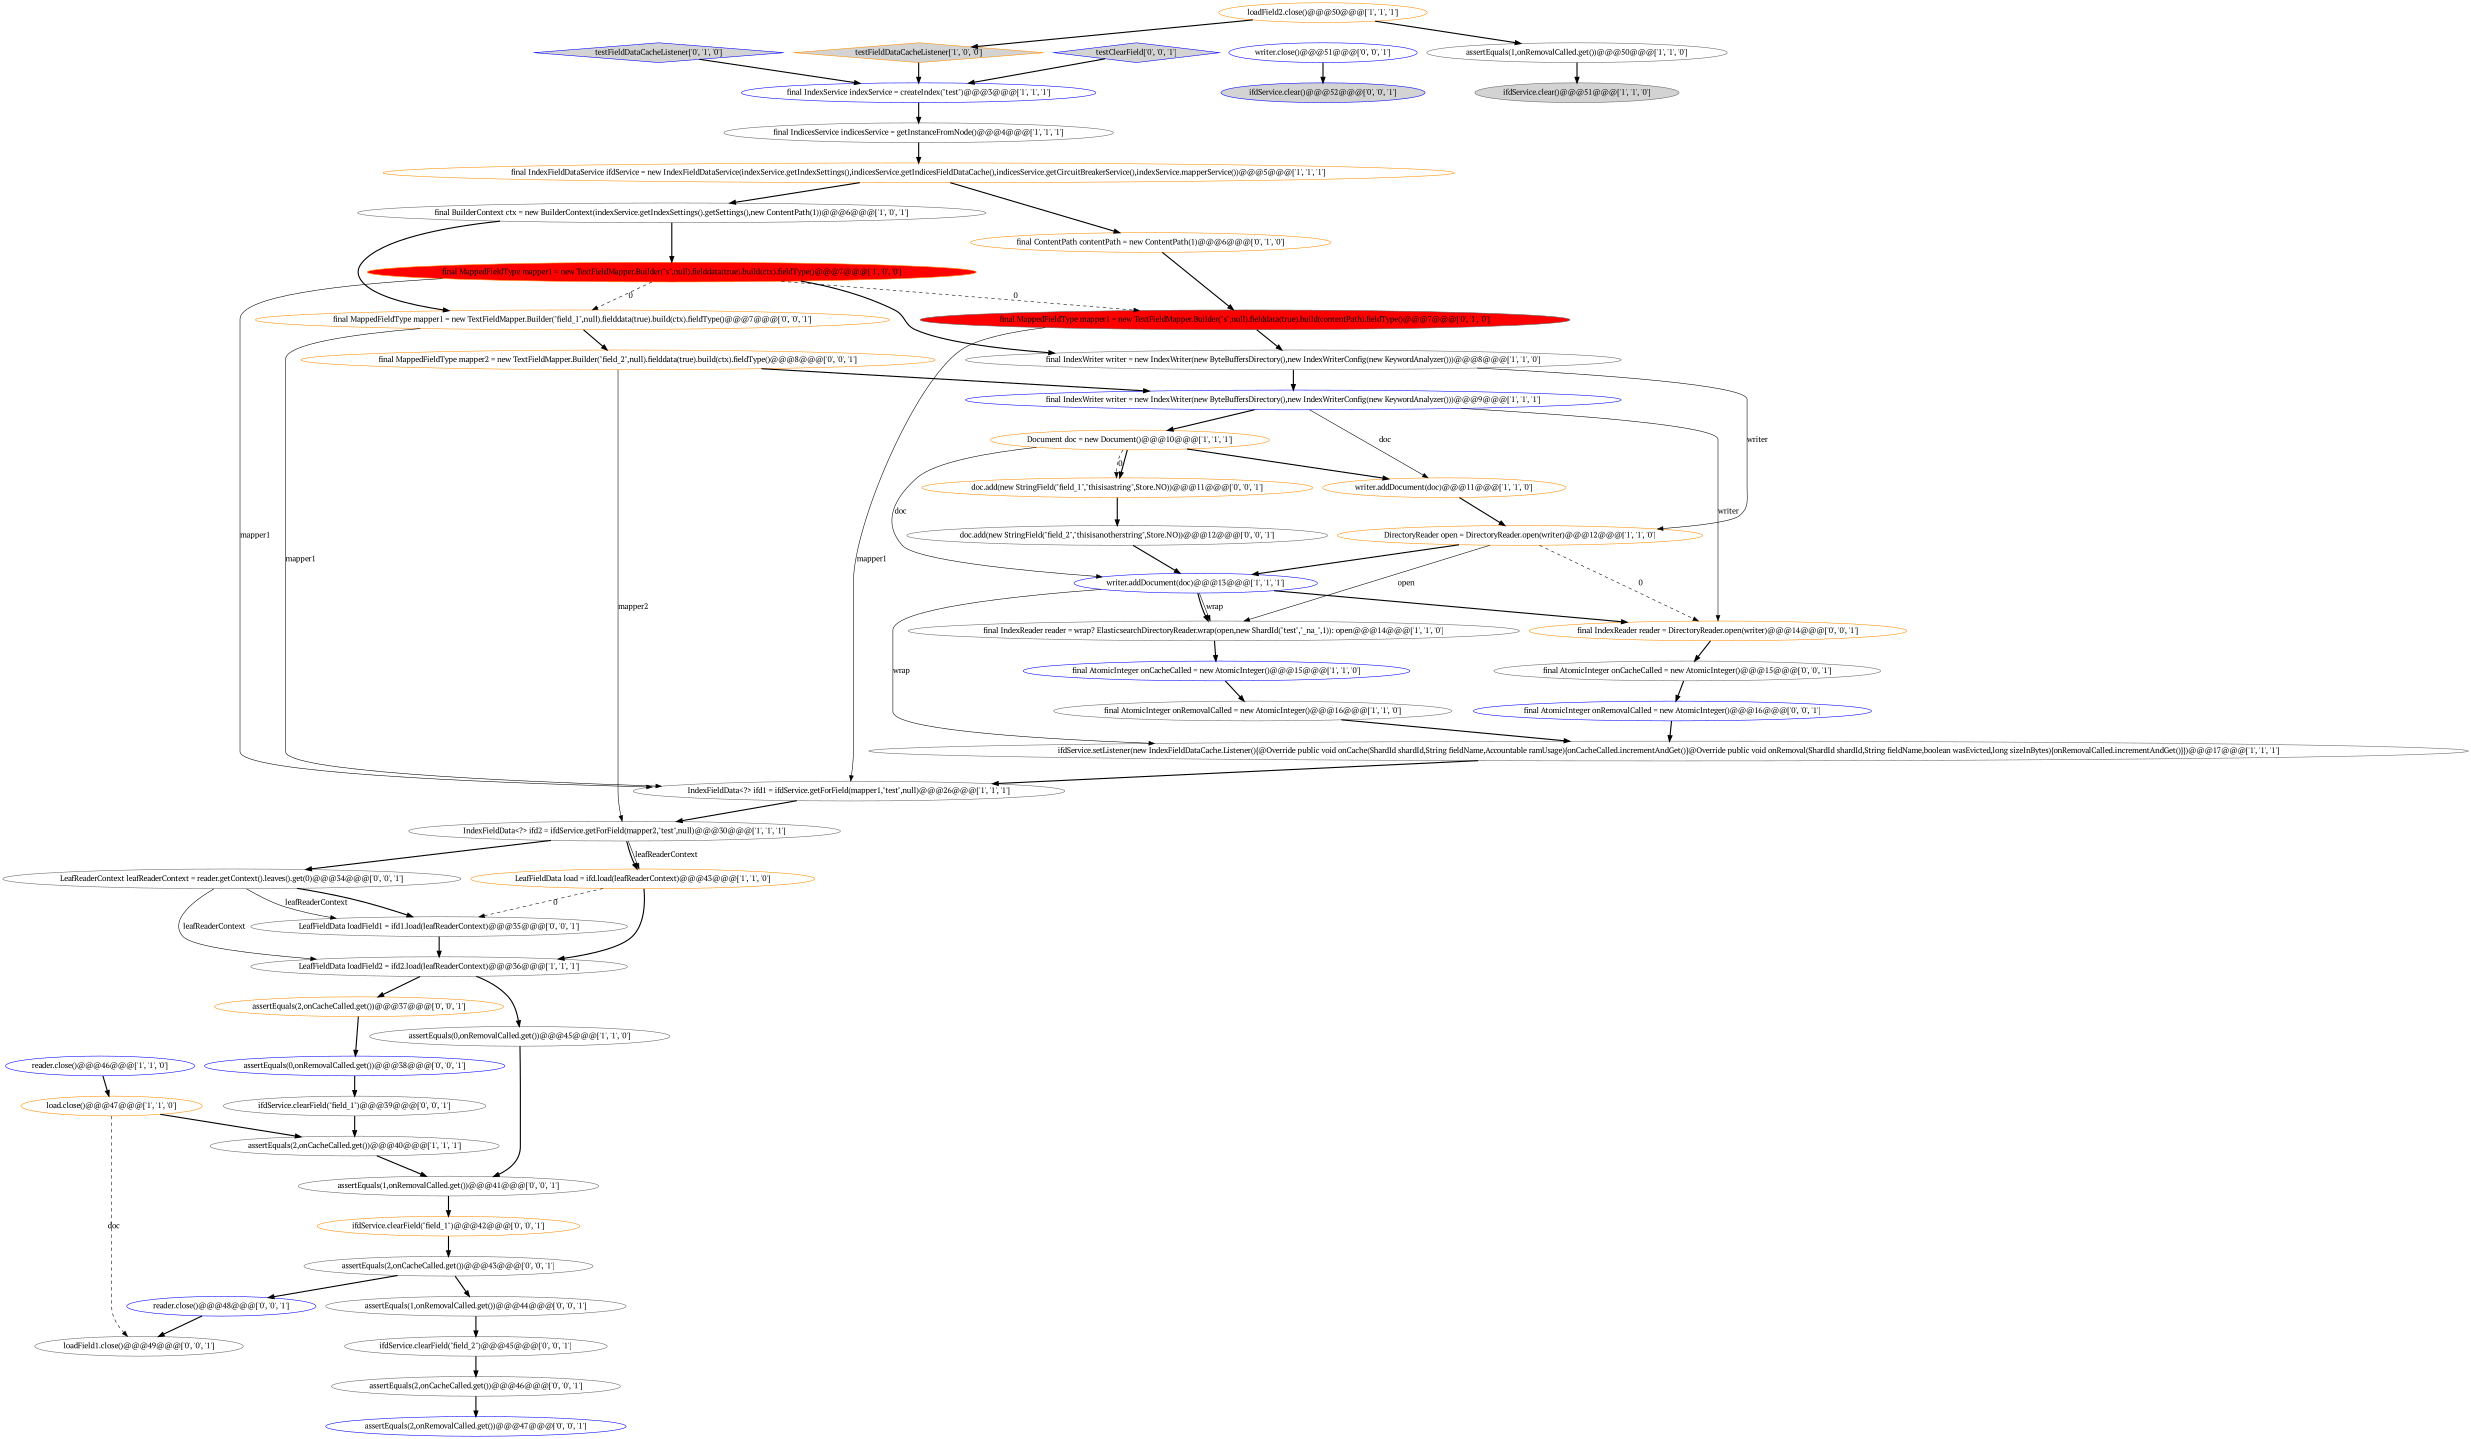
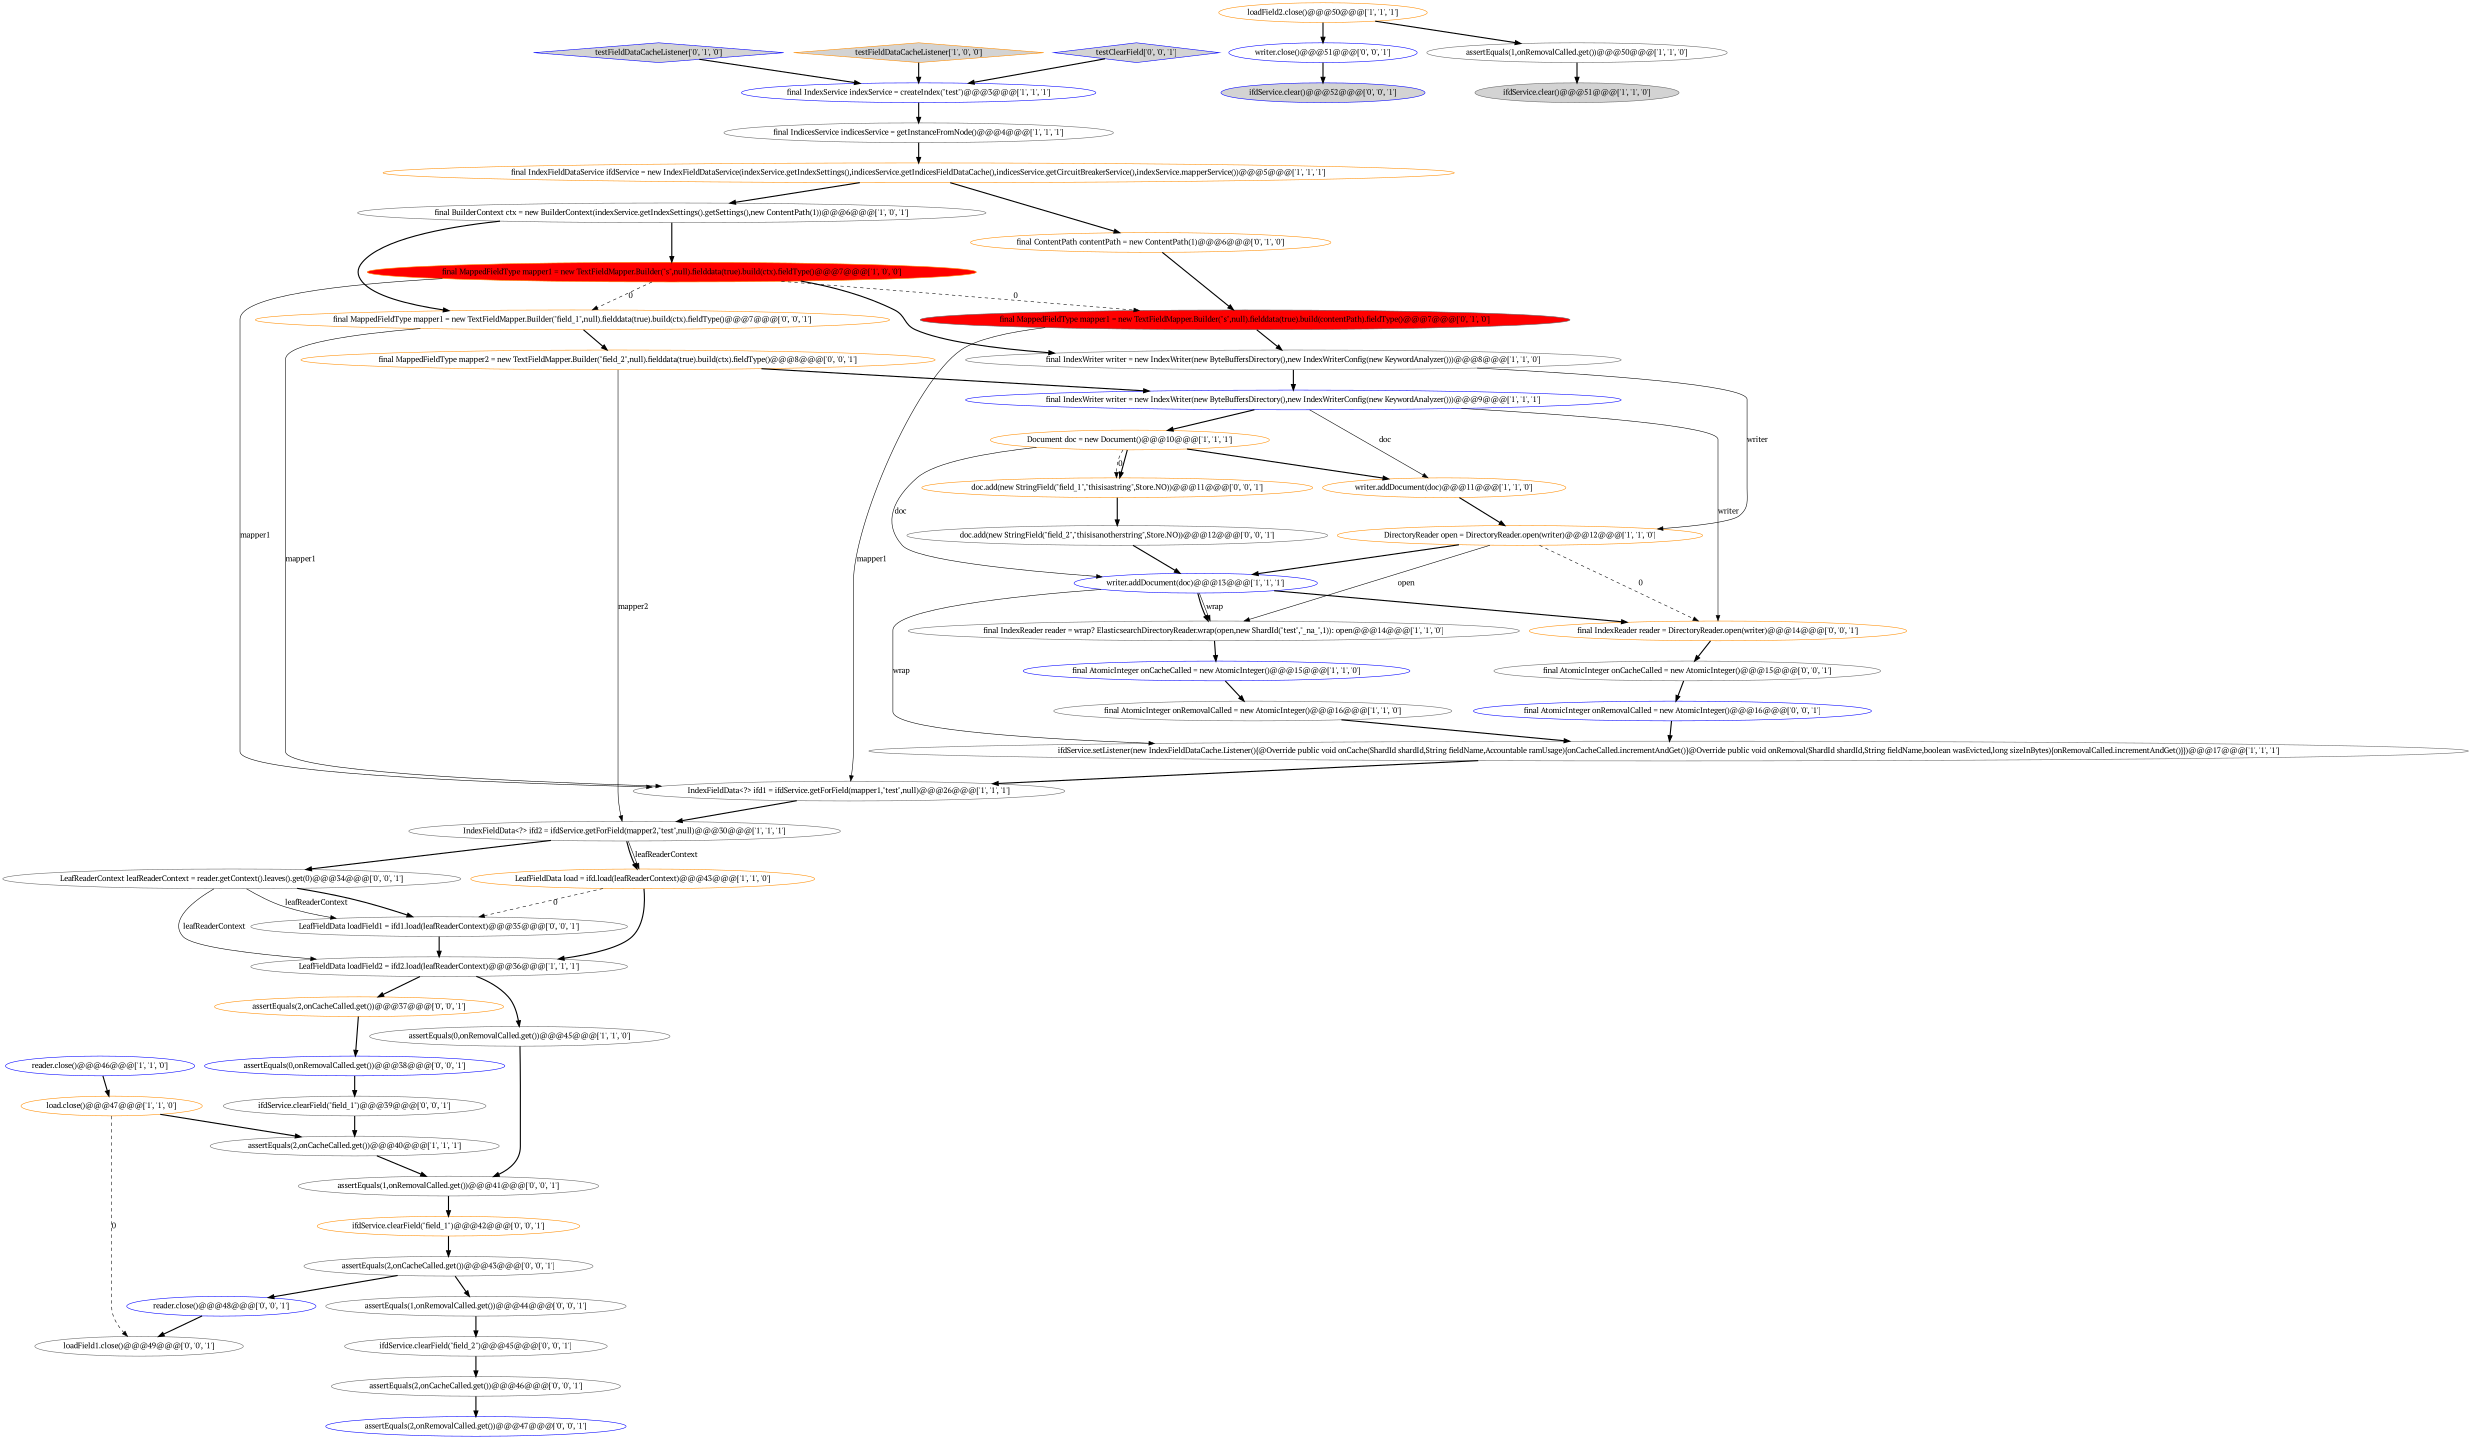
(1115, 33) -> (1323, 30)
(114, 1226) -> (114, 1226)
